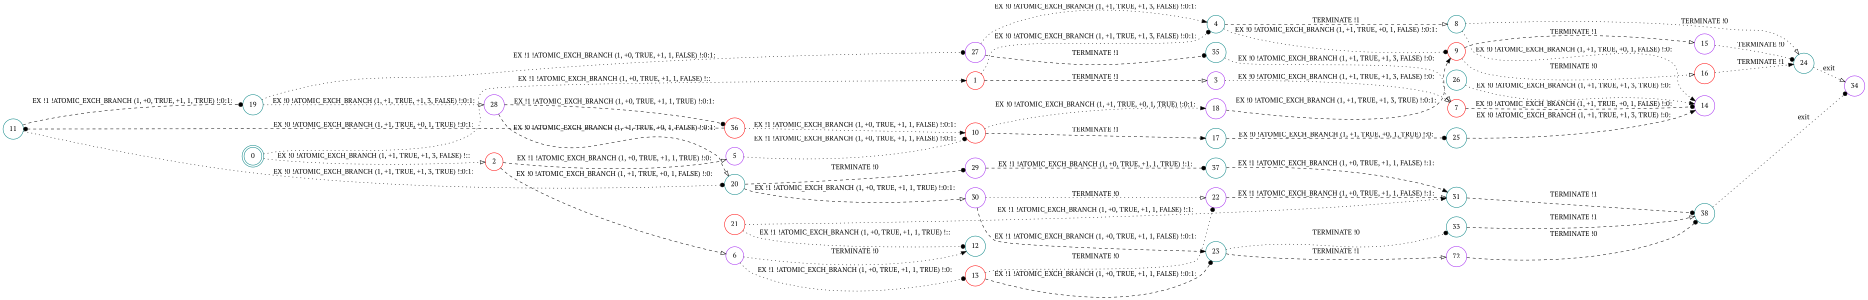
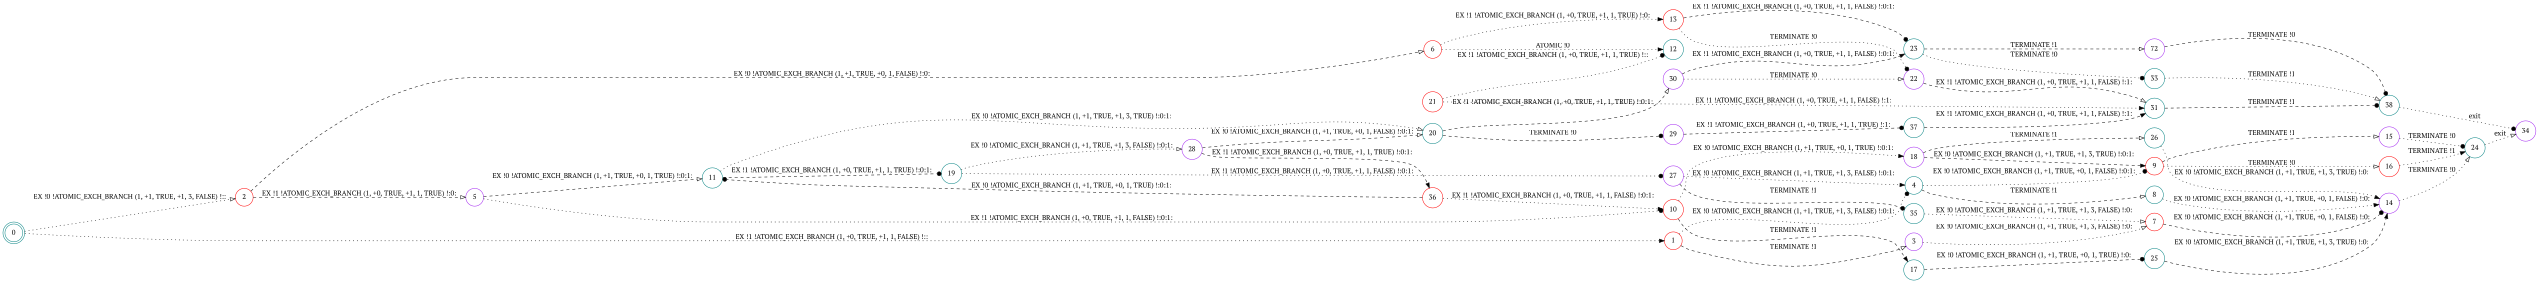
(1634, 23) -> (2436, 186)
(613, 109) -> (1319, 158)
none -> (2031, 141)
(370, 183) -> (1066, 125)
none -> (590, 188)
(1579, 228) -> (2271, 81)
(855, 251) -> (1553, 46)
(735, 256) -> (1433, 49)
(848, 291) -> (1548, 23)
